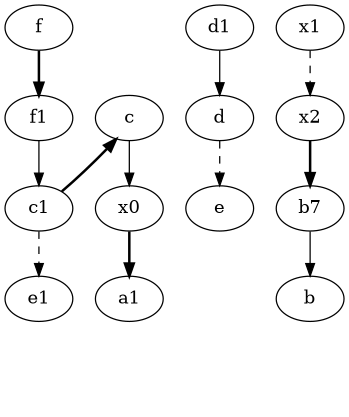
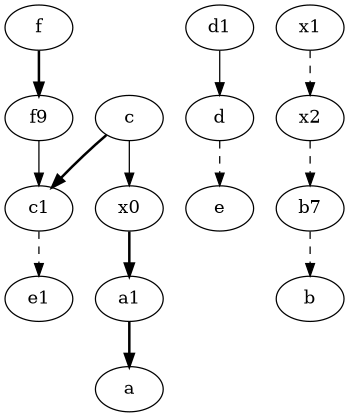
(39, 118) -> (39, 118)
(310, 157) -> (310, 157)
(85, 171) -> (83, 156)
(310, 247) -> (310, 247)
none -> (129, 389)
